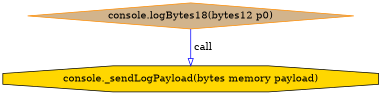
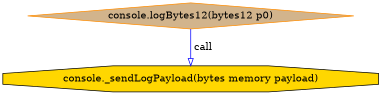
(191, 16) -> (191, 16)
